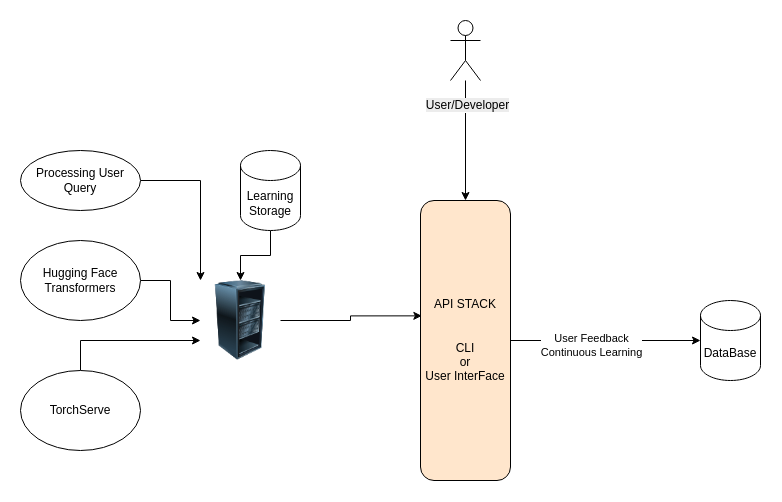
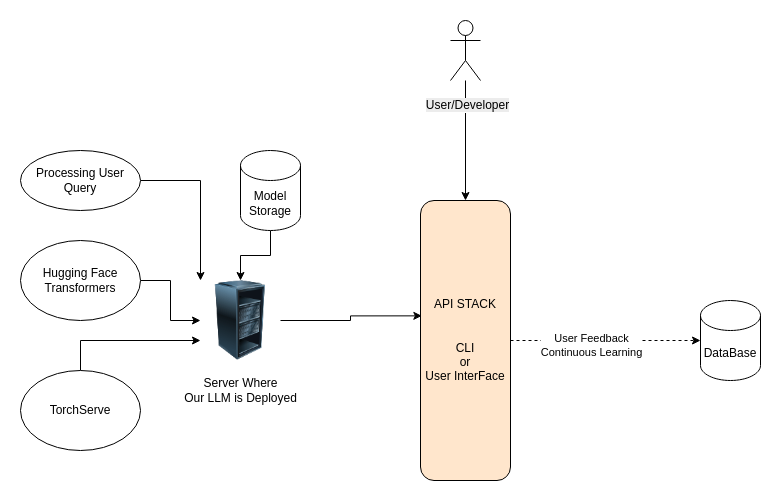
(271, 204) -> (271, 204)
(666, 341) -> (666, 341)
none -> (241, 391)
